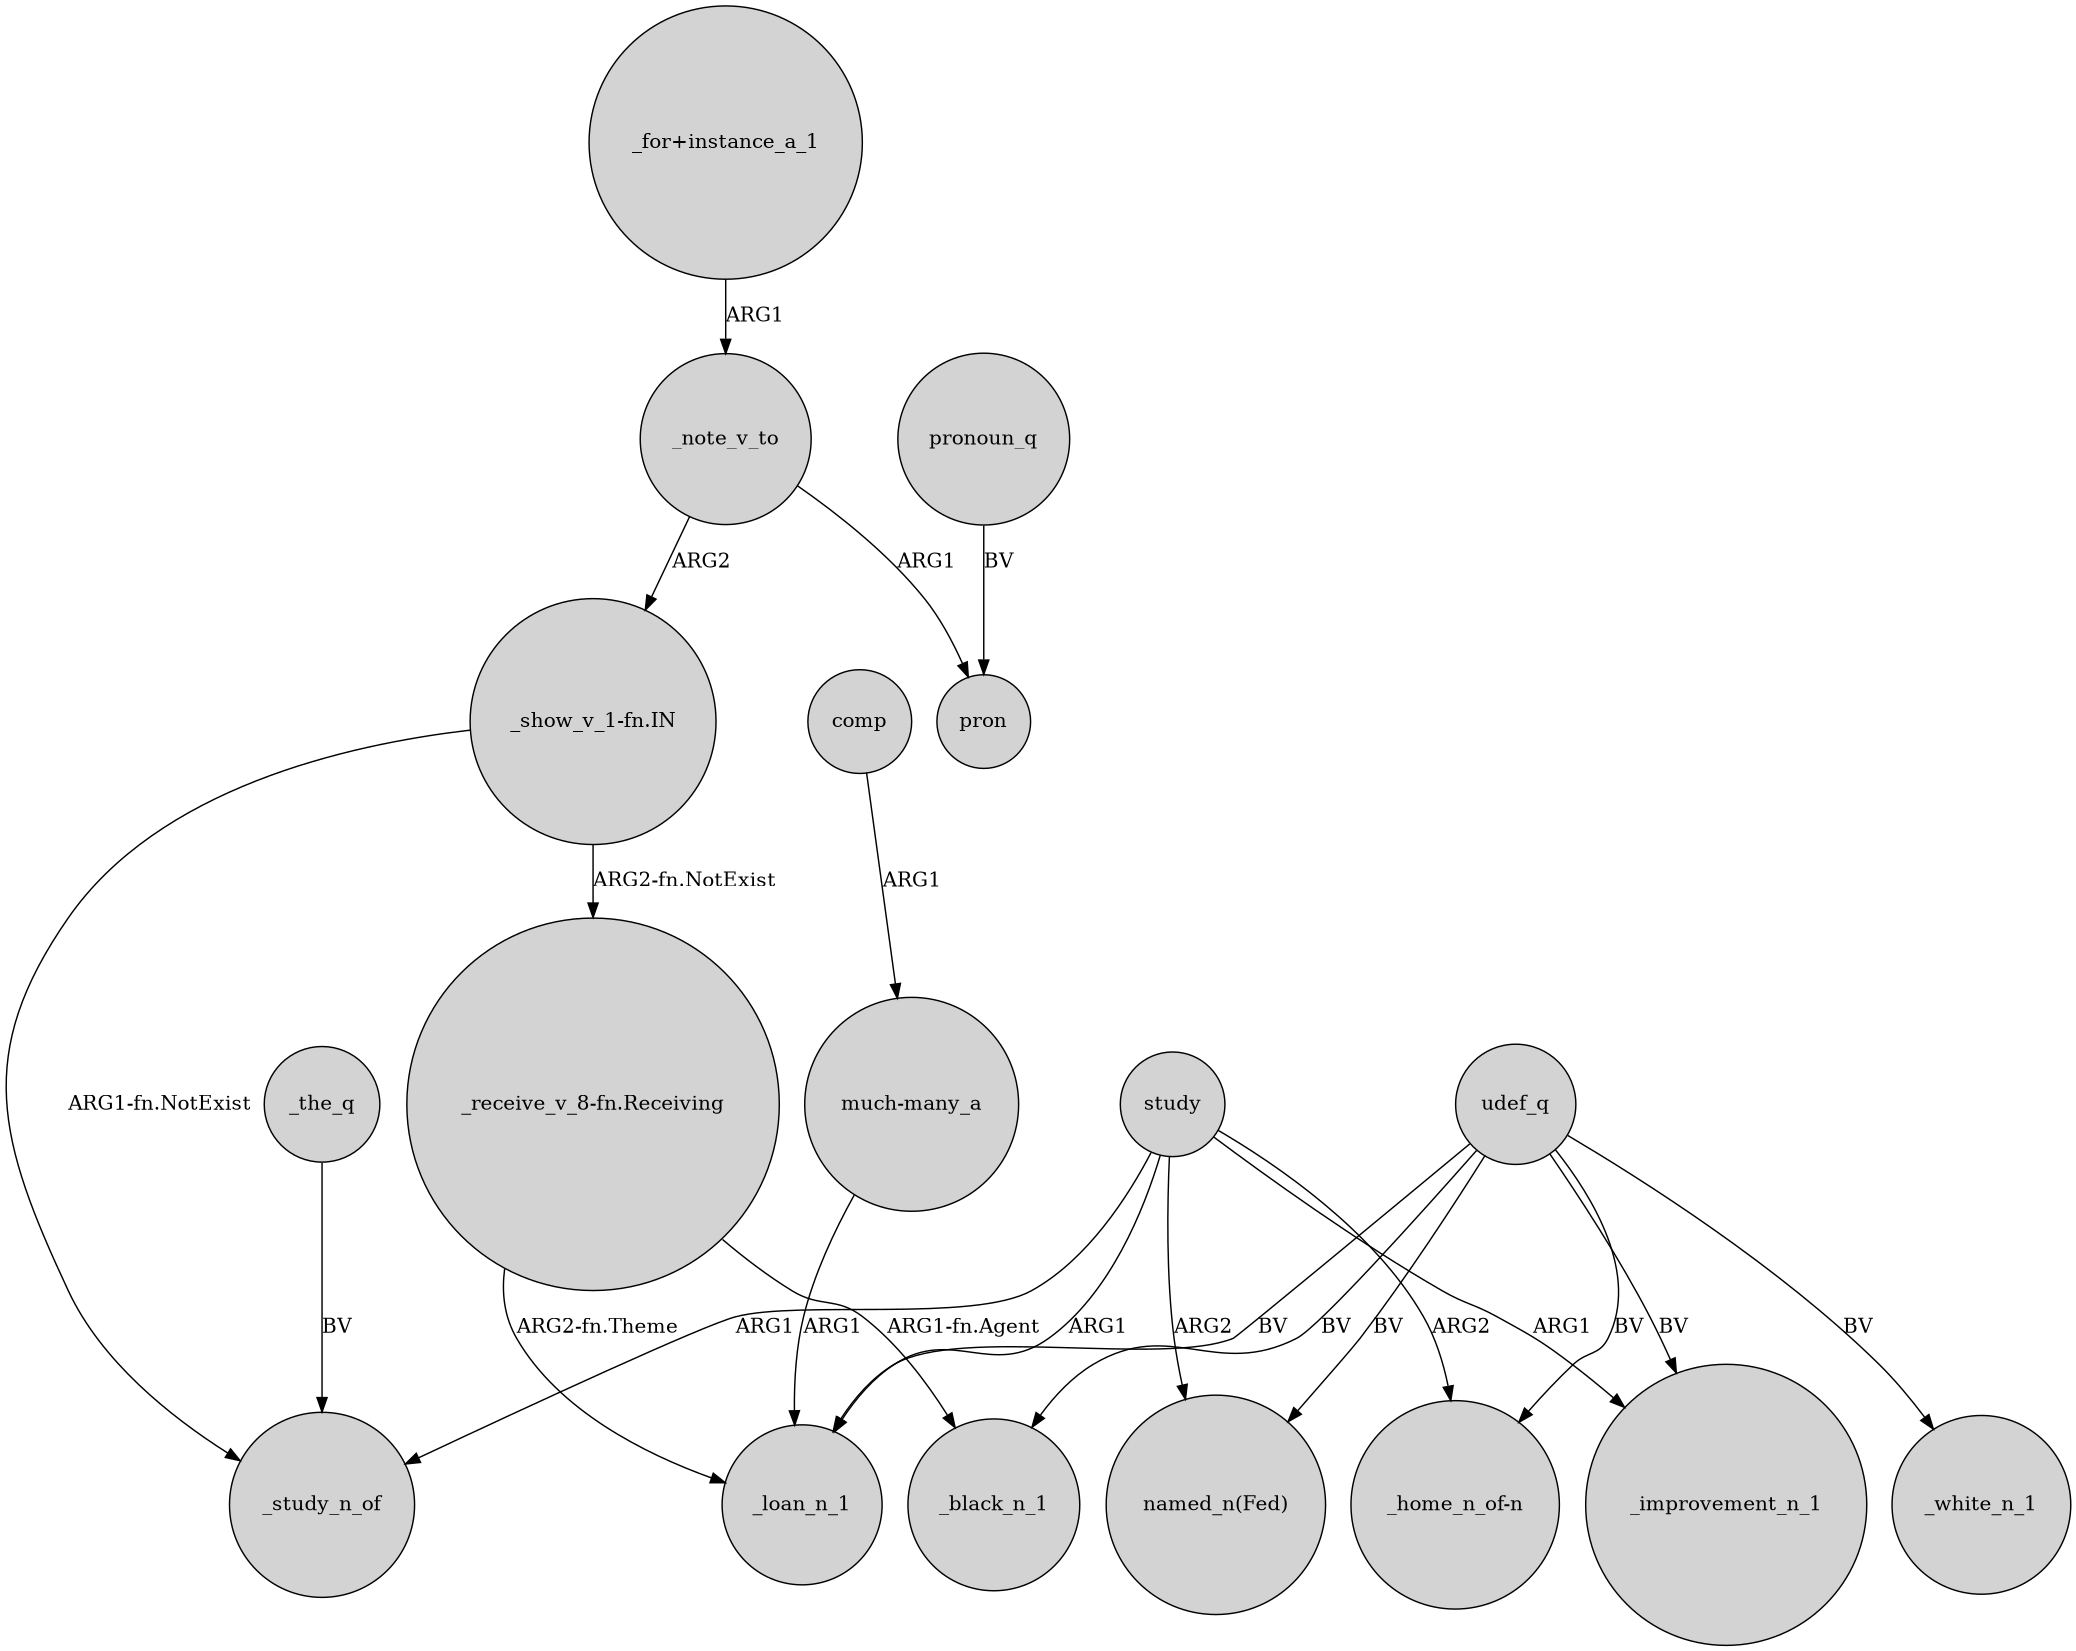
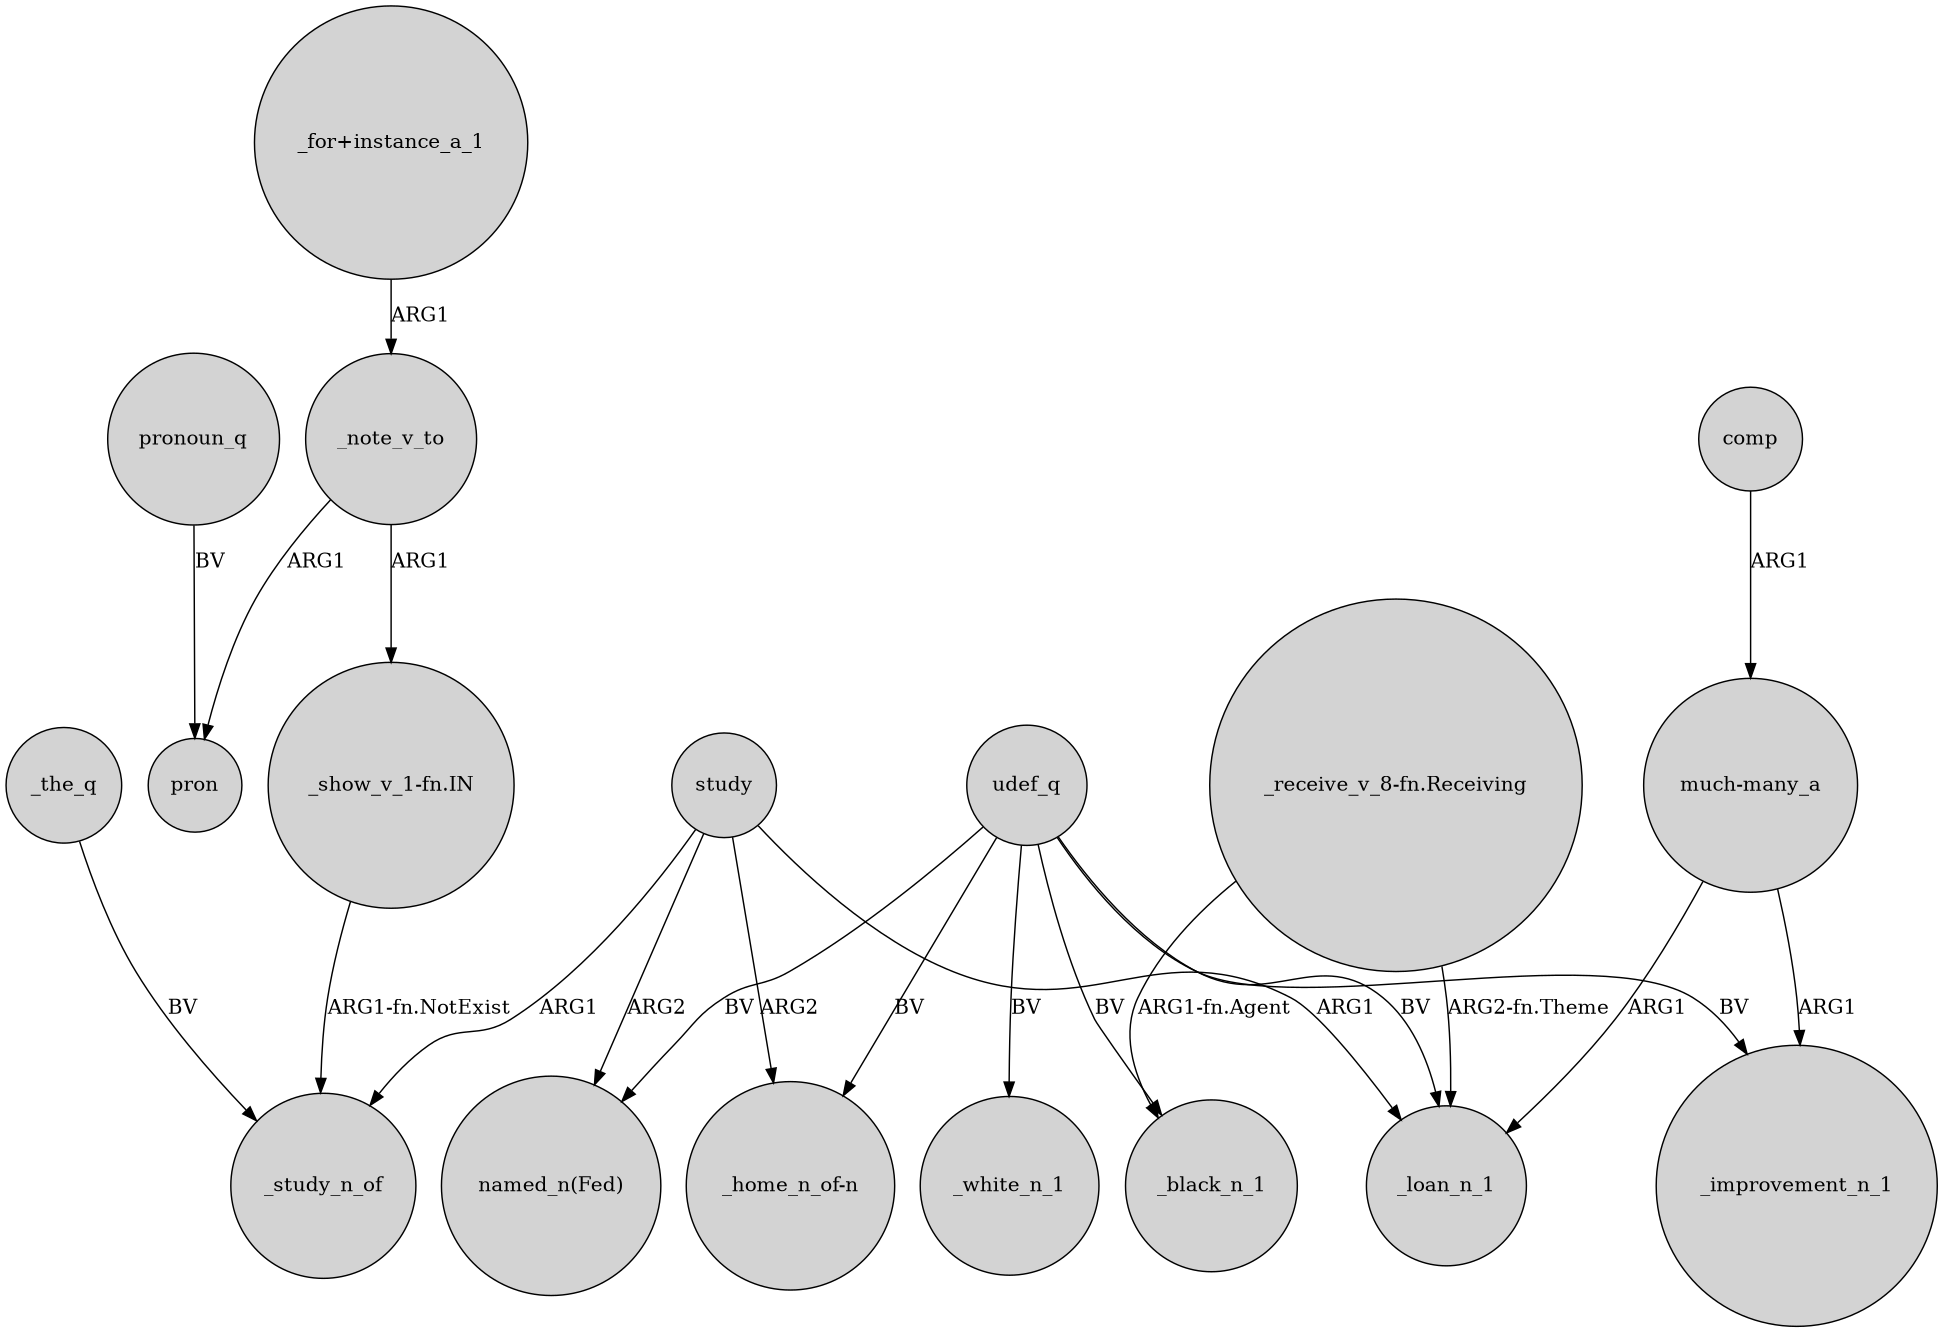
(702, 562) -> (421, 562)
(593, 874) -> none
(1401, 1266) -> (1791, 959)
